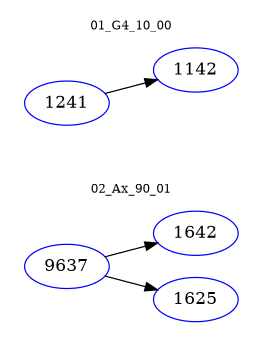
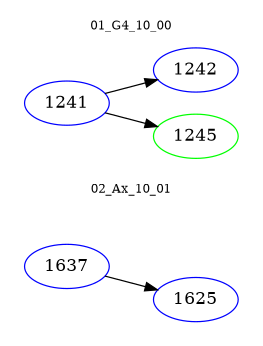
(196, 70) -> (196, 70)
none -> (196, 136)
(131, 190) -> (131, 190)
(196, 233) -> none
(67, 266) -> (67, 266)
